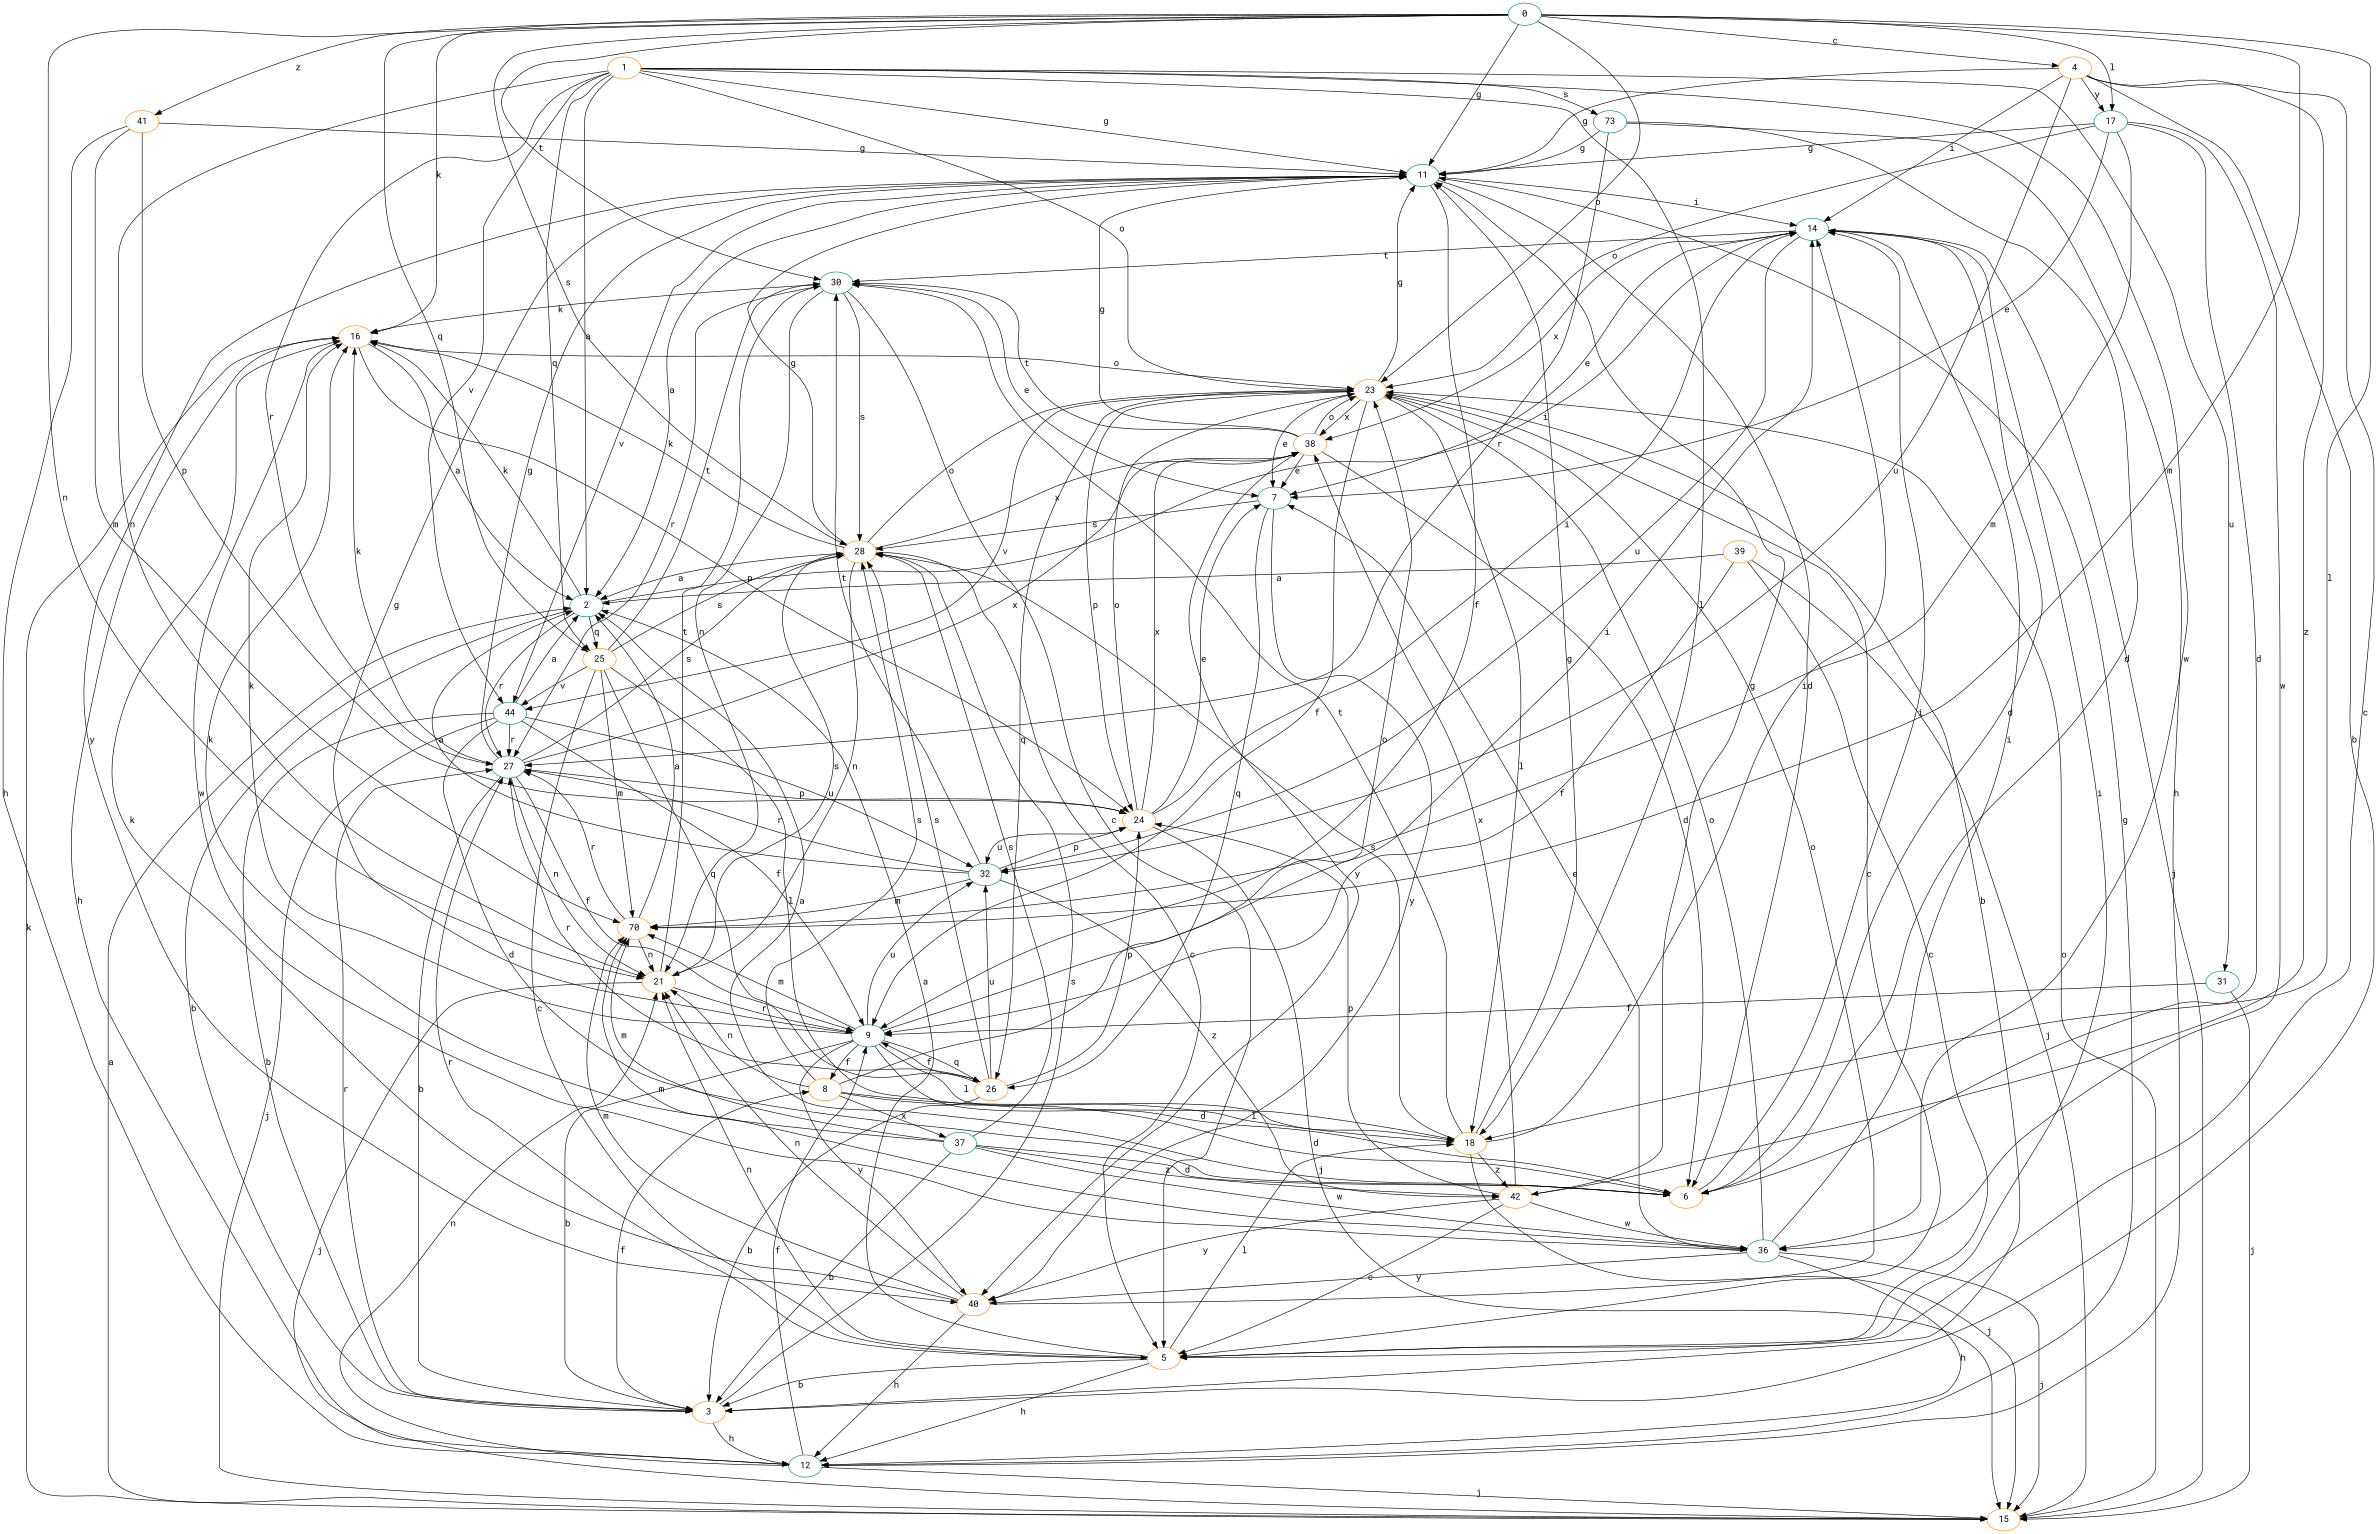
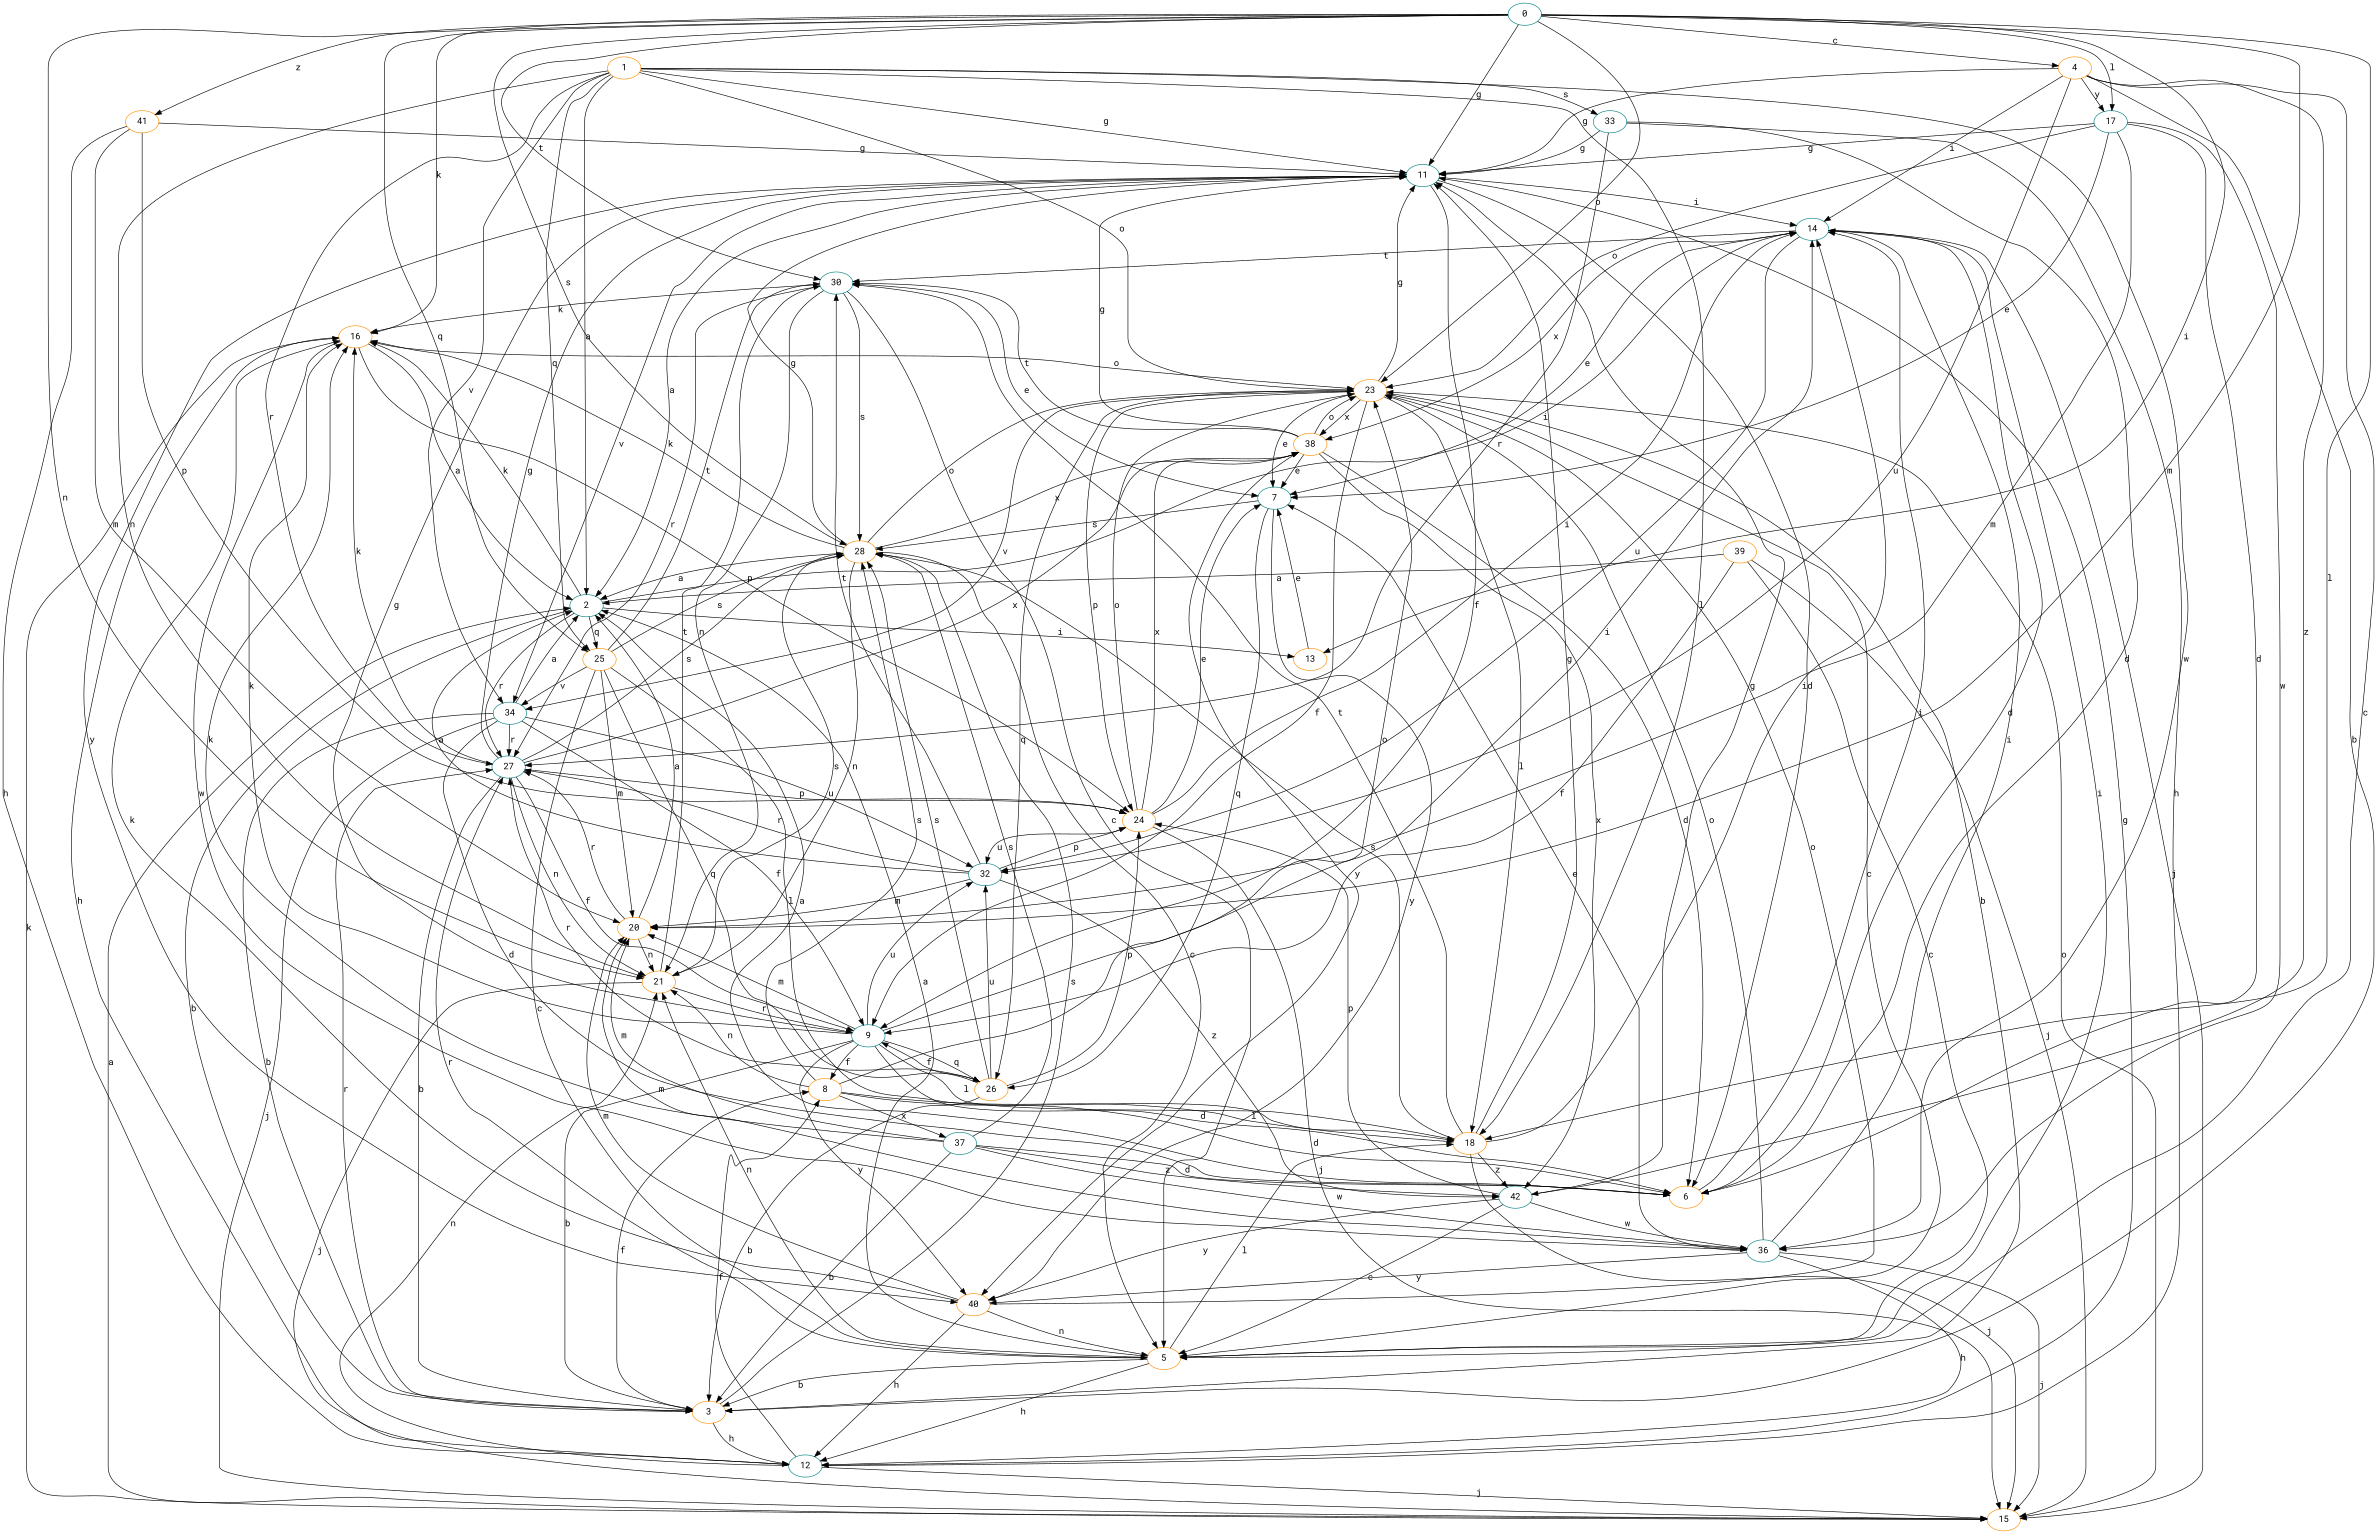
(1610, 122) -> (1610, 122)
none -> (1310, 659)
(510, 713) -> (510, 713)
(1477, 827) -> (1592, 741)
(634, 928) -> (634, 928)
(2223, 982) -> none
(794, 1153) -> (1063, 1337)
(1515, 1197) -> (1515, 1197)
(775, 1243) -> (720, 1248)
